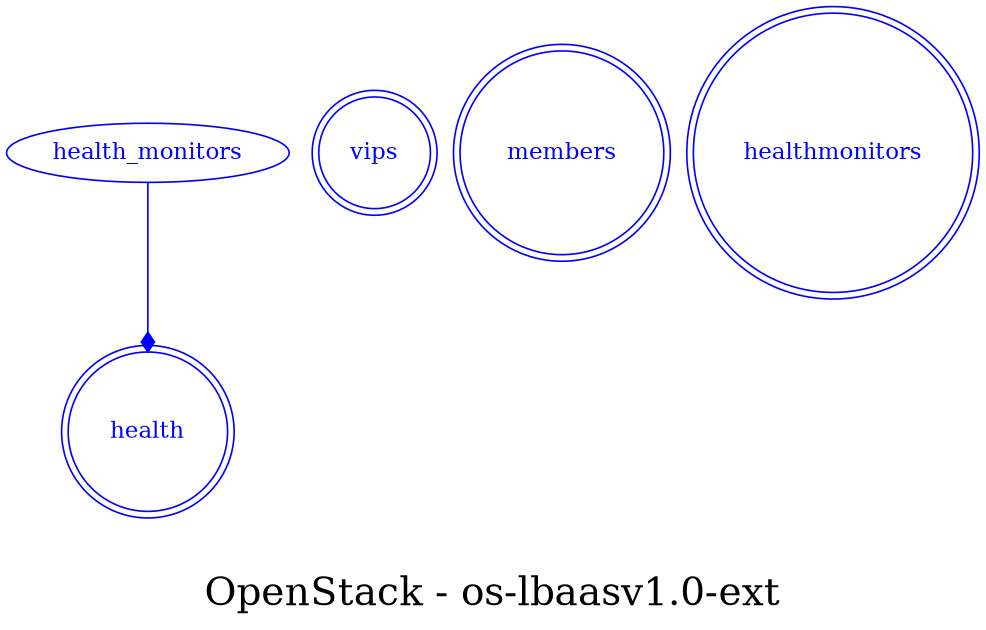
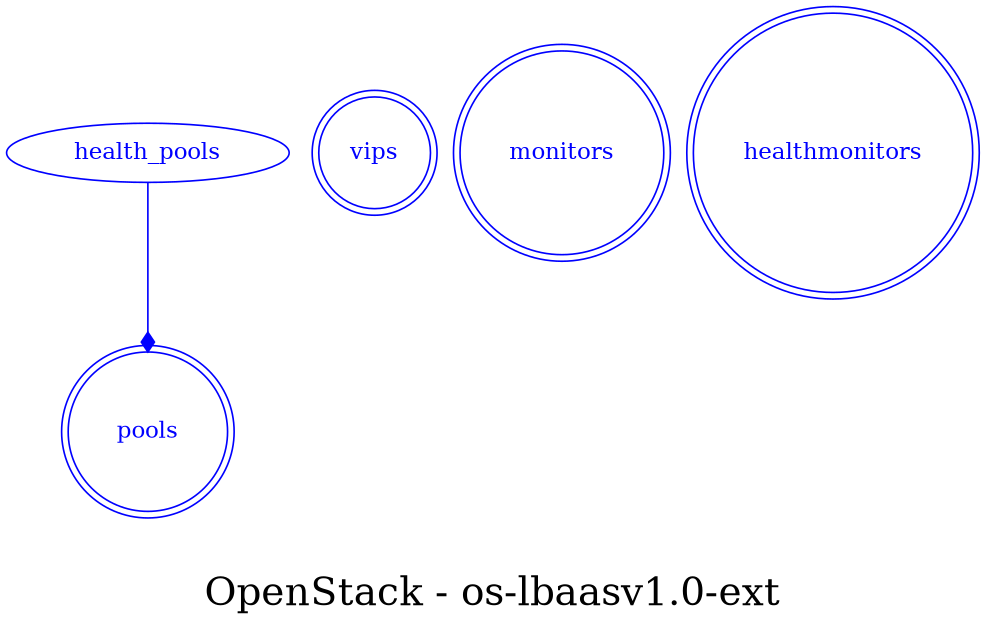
(148, 153) -> (148, 153)
(562, 153) -> (562, 153)
(148, 432) -> (148, 432)
